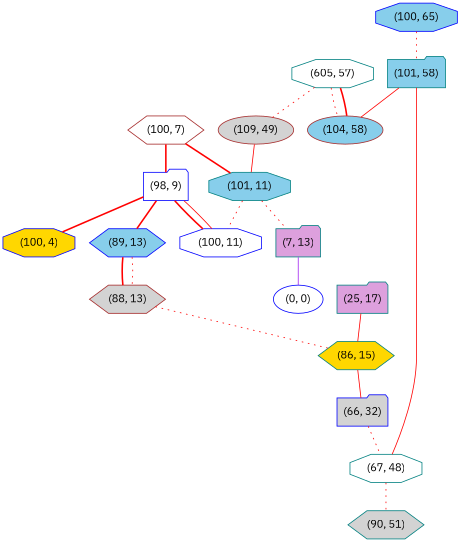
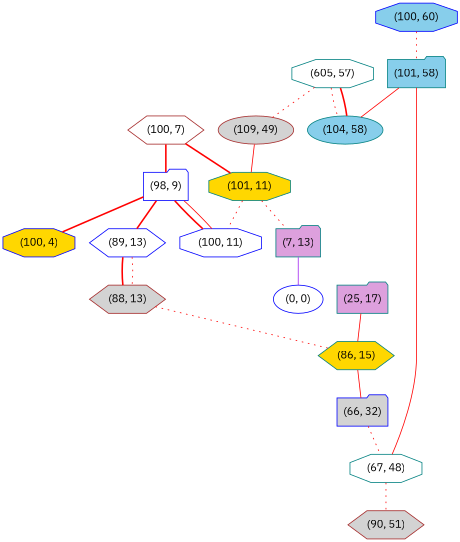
(417, 17) -> (417, 17)
(345, 130) -> (345, 130)
(250, 186) -> (250, 186)
(127, 243) -> (127, 243)
(386, 525) -> (386, 525)
